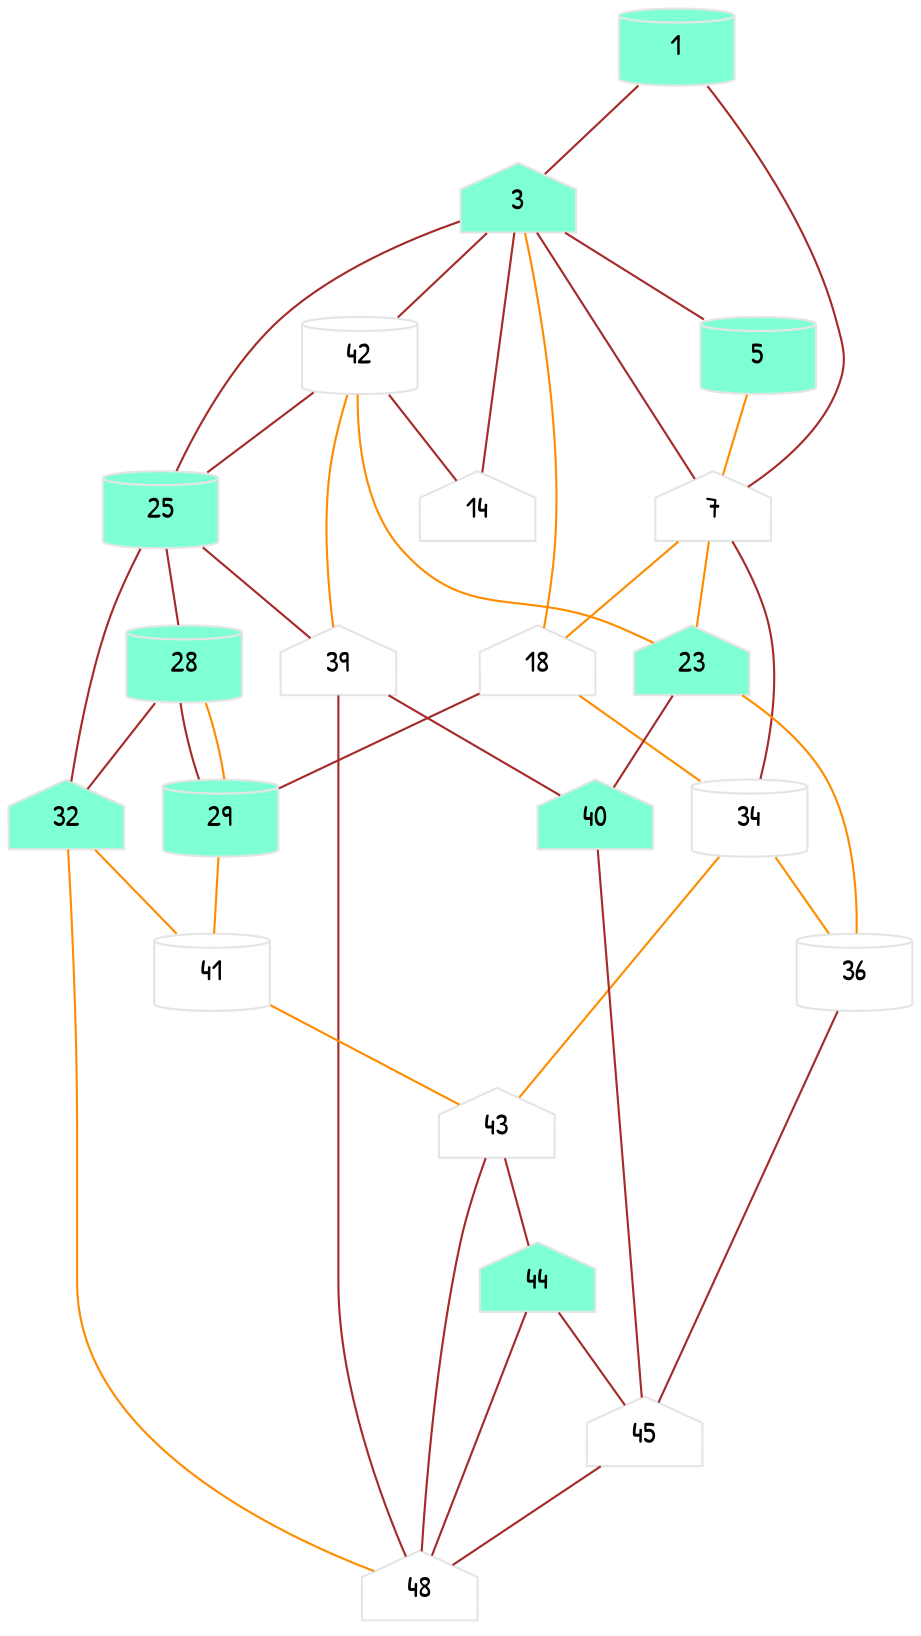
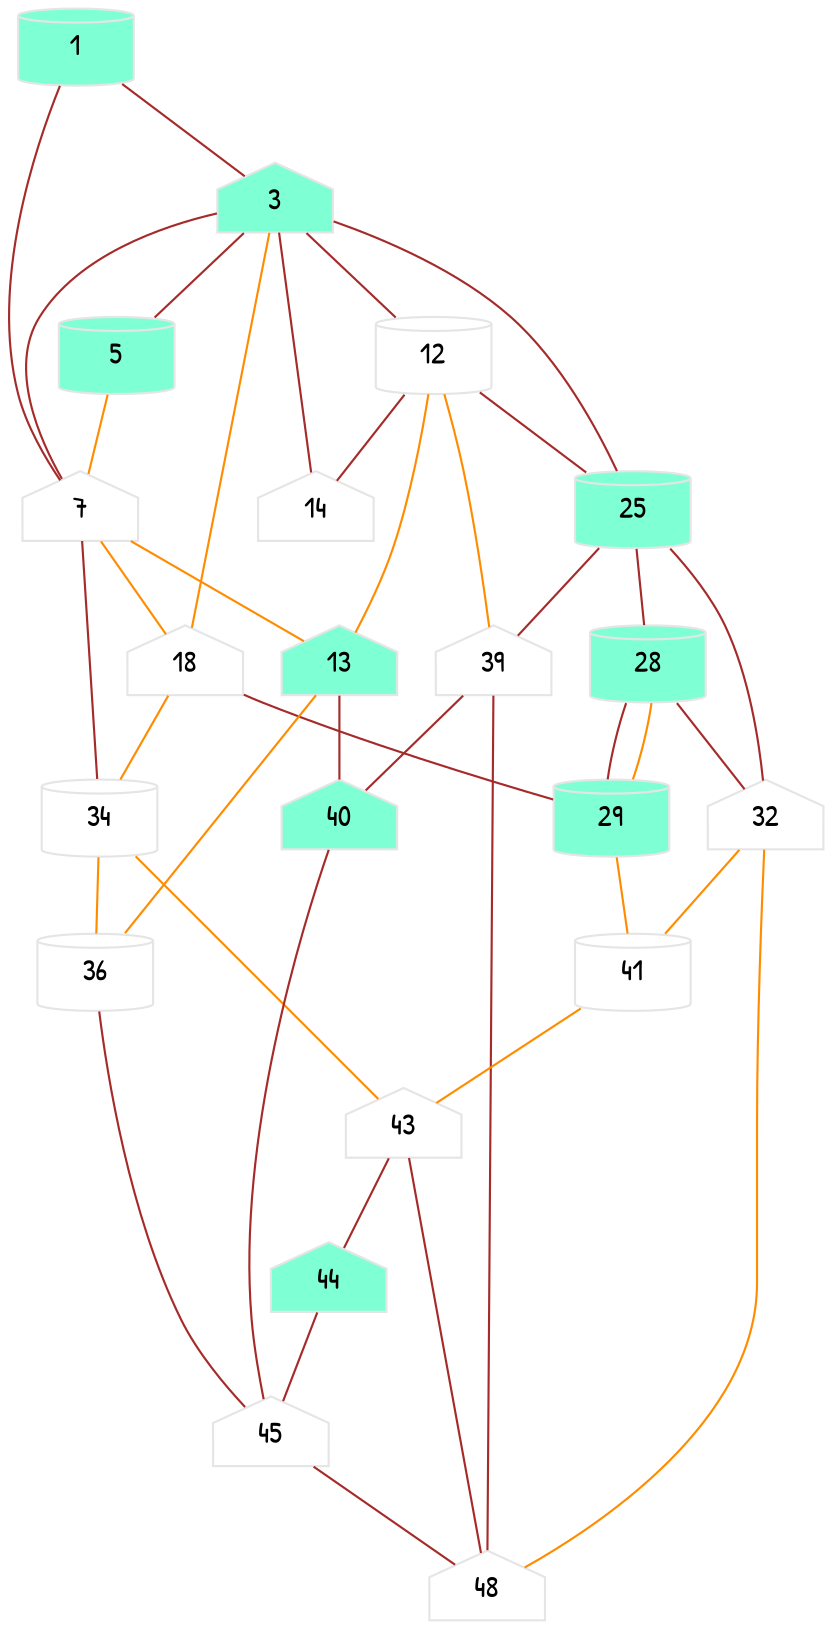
(360, 356) -> (434, 356)
(692, 664) -> (339, 664)
(66, 818) -> (766, 818)
(479, 1434) -> none
